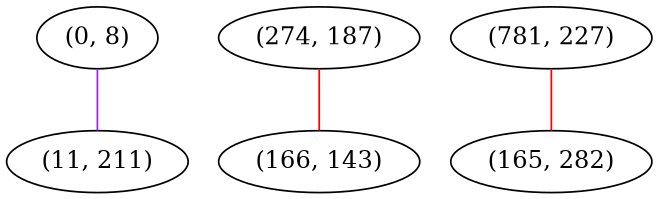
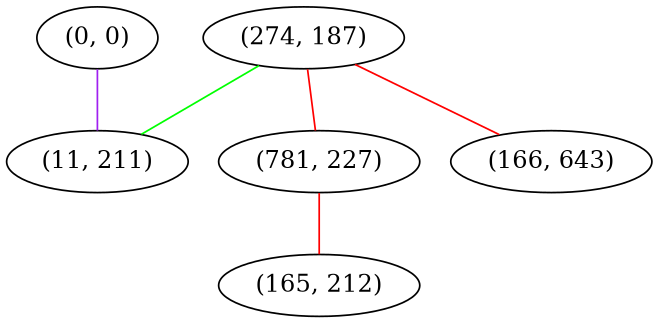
(97, 38) -> (97, 38)
none -> (200, 100)
none -> (311, 100)
(319, 162) -> (551, 162)
(551, 162) -> (319, 285)
